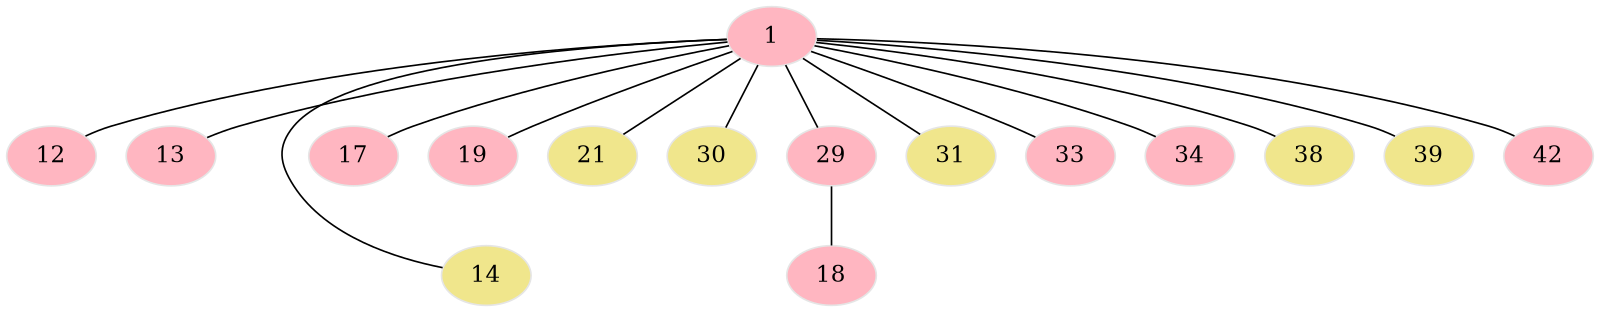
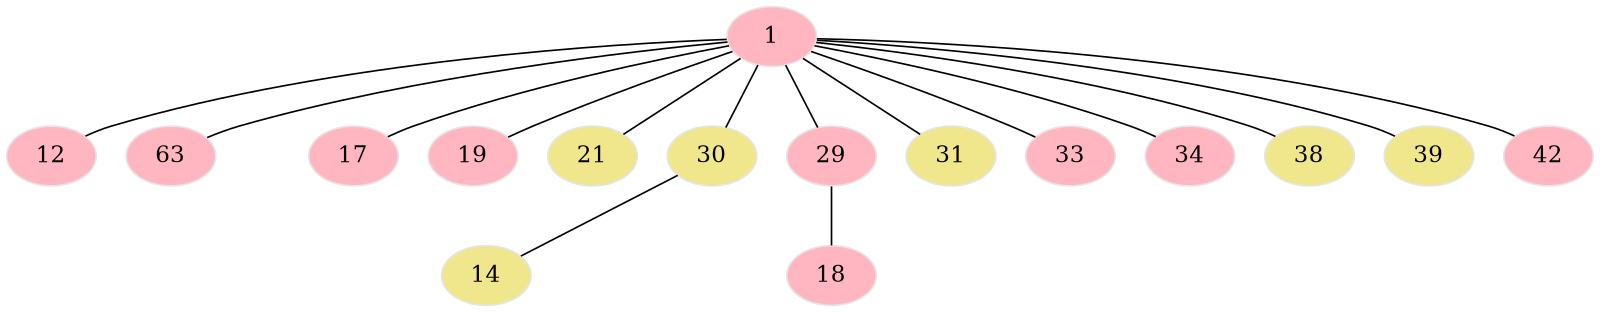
(295, 126) -> (599, 216)
(171, 156) -> (171, 156)
